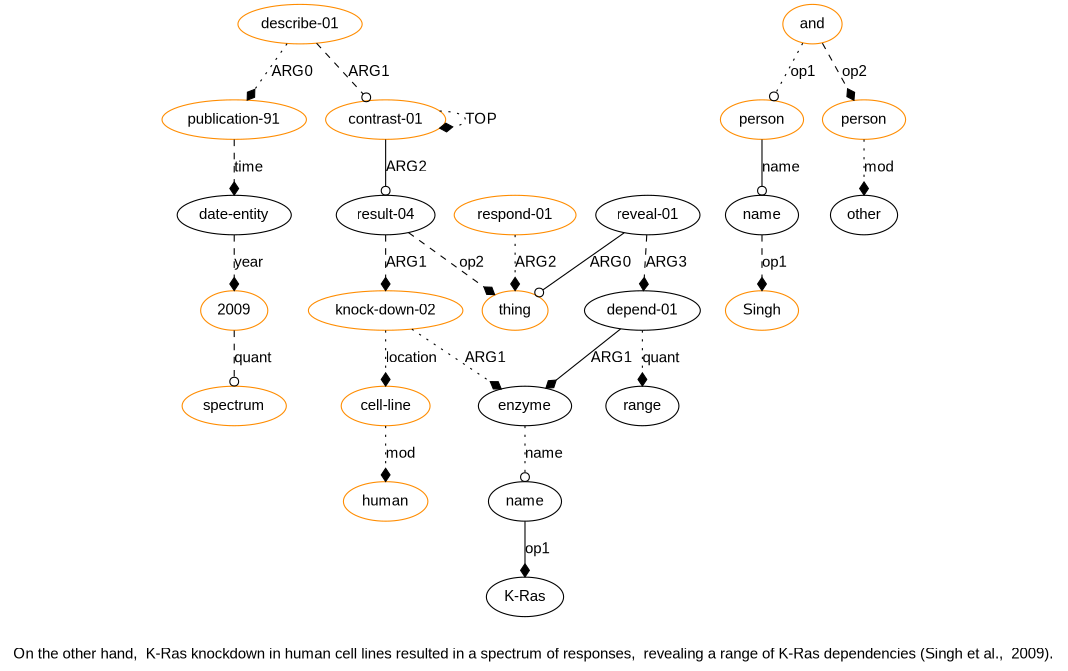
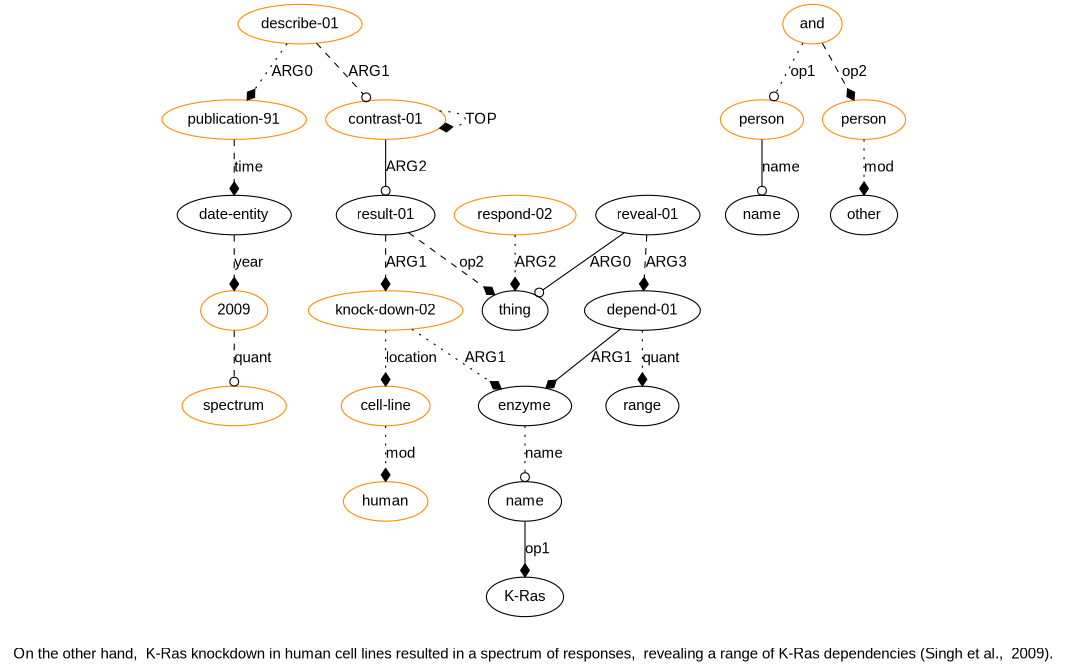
(386, 215) -> (386, 215)
(515, 215) -> (515, 215)
(515, 311) -> (515, 311)
(762, 311) -> none
